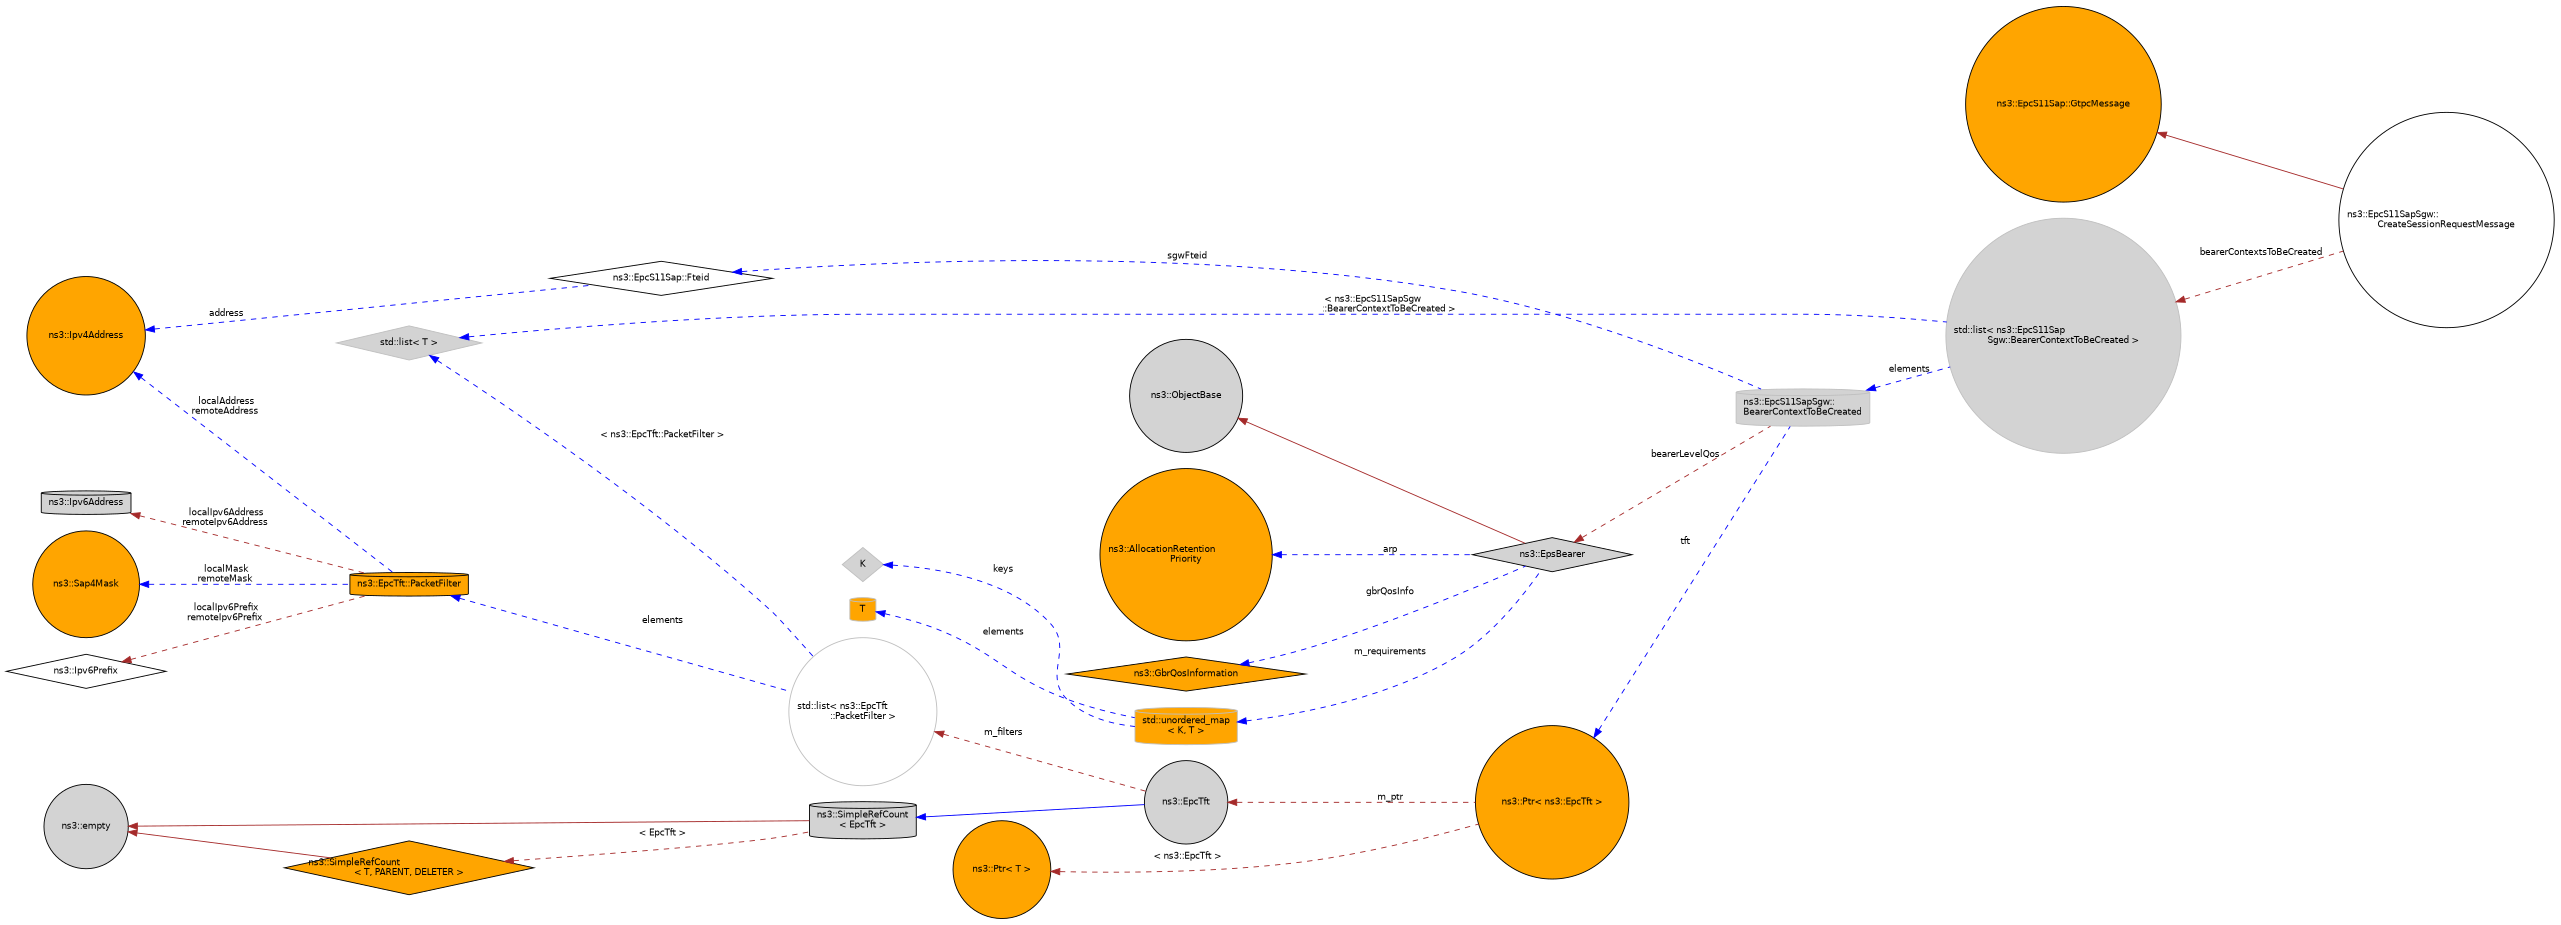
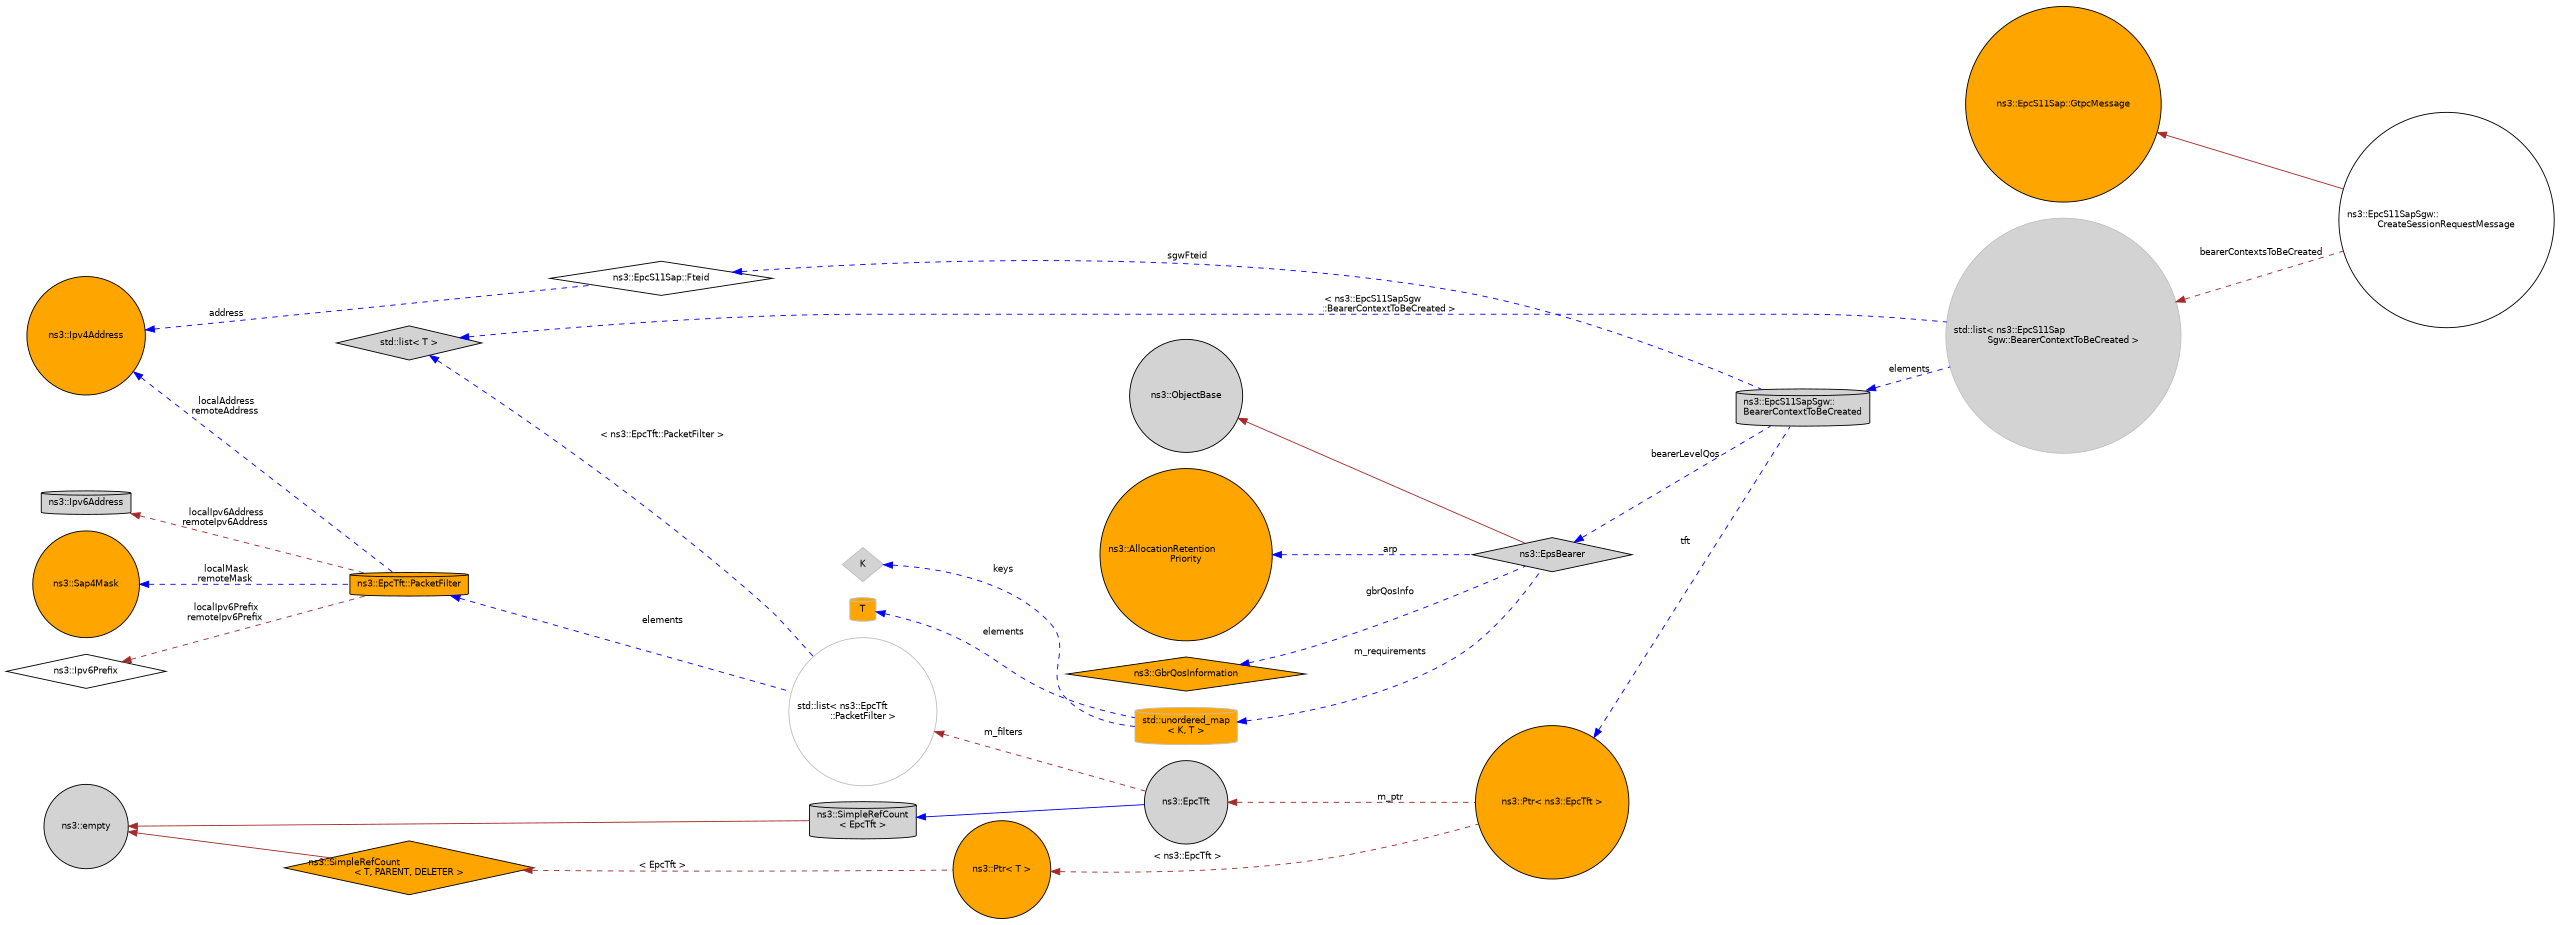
(409, 343) -> (409, 343)
(1803, 408) -> (1803, 408)
(1676, 482) -> (1676, 482)
(662, 849) -> (743, 871)
